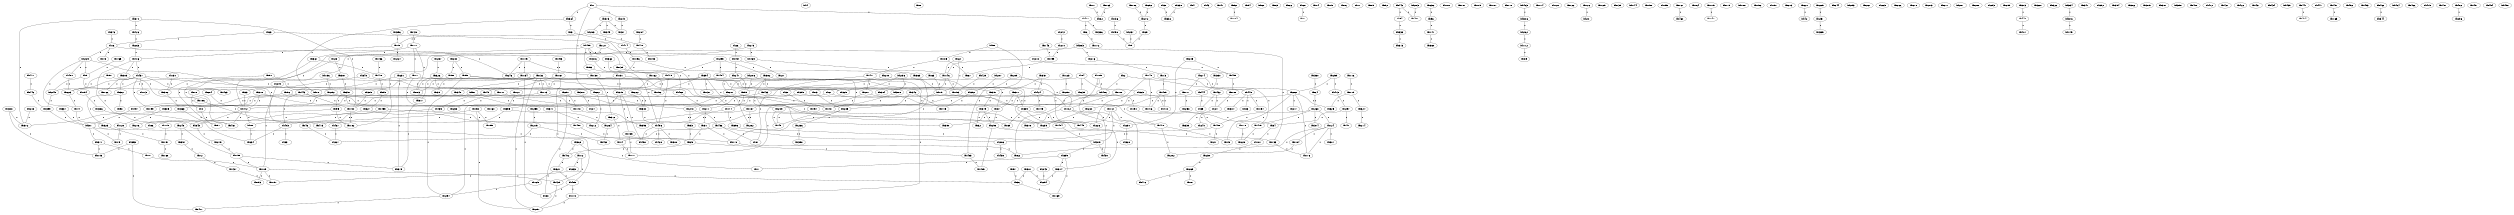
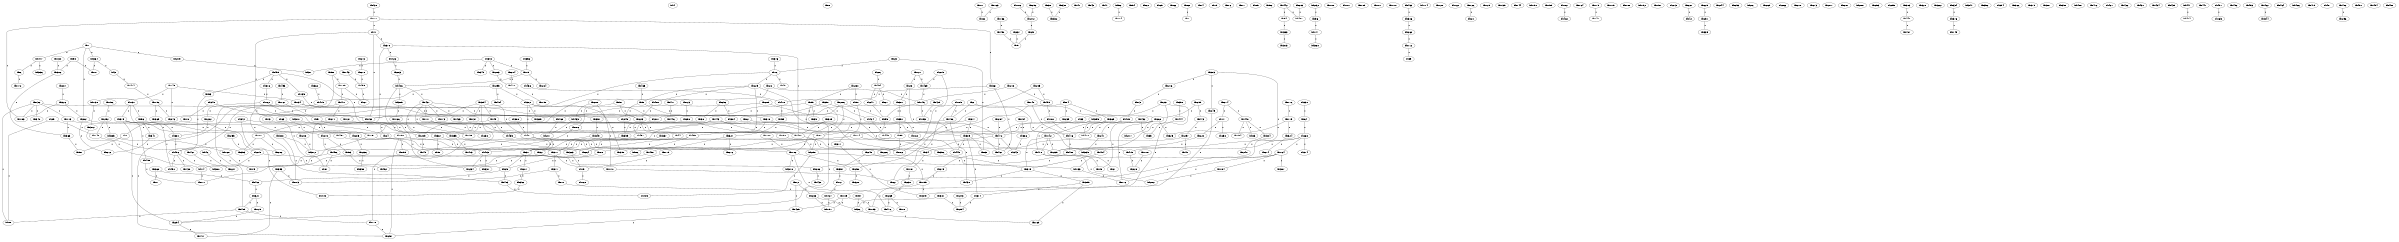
(492, 35) -> (508, 66)
(367, 89) -> (380, 39)
(719, 134) -> (525, 161)
(248, 164) -> (893, 187)
(910, 164) -> none
